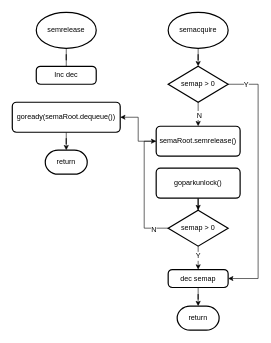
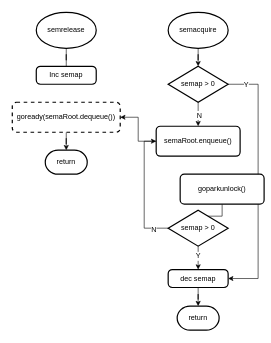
(66, 75) -> (66, 75)
(66, 117) -> (66, 117)
(198, 141) -> (198, 141)
(198, 183) -> (222, 189)
